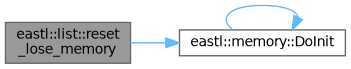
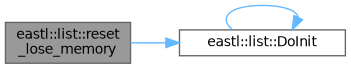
(262, 43) -> (262, 43)
